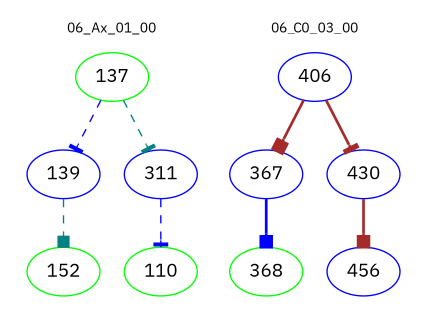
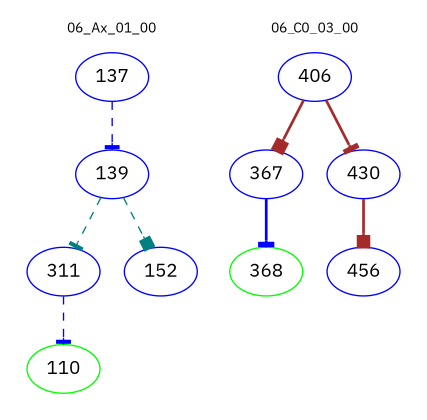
(112, 77) -> (112, 77)
(135, 123) -> (89, 220)
(266, 216) -> (266, 220)
(64, 272) -> (161, 272)
